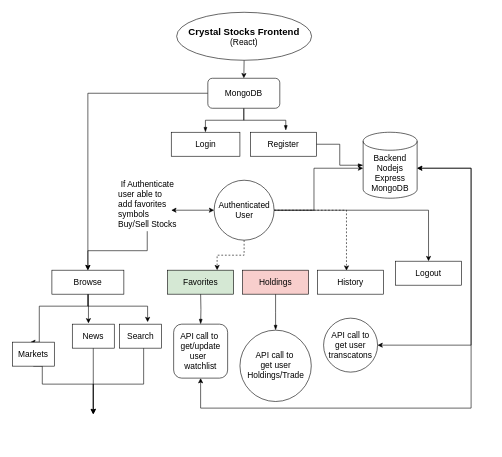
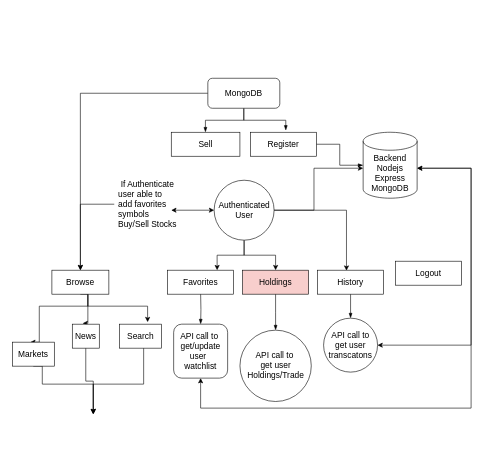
(244, 36) -> none
(244, 72) -> none
(206, 144) -> (206, 144)
(429, 232) -> none
(347, 239) -> (347, 239)
(225, 255) -> (225, 255)
none -> (276, 259)
(88, 282) -> (80, 282)
(201, 282) -> (201, 282)
none -> (351, 303)
(93, 336) -> (86, 336)
